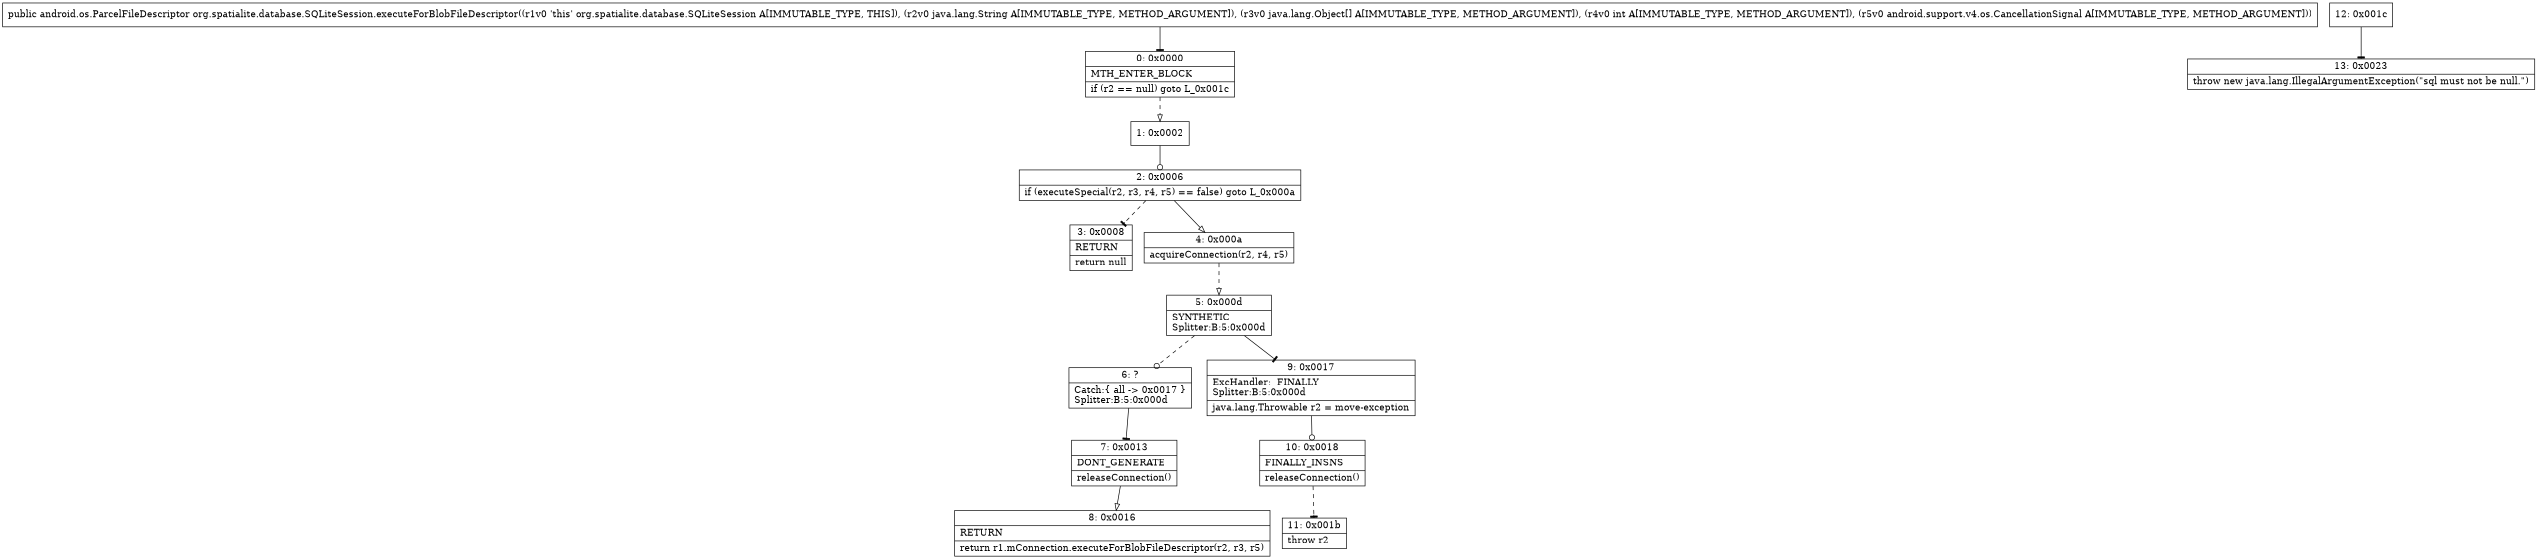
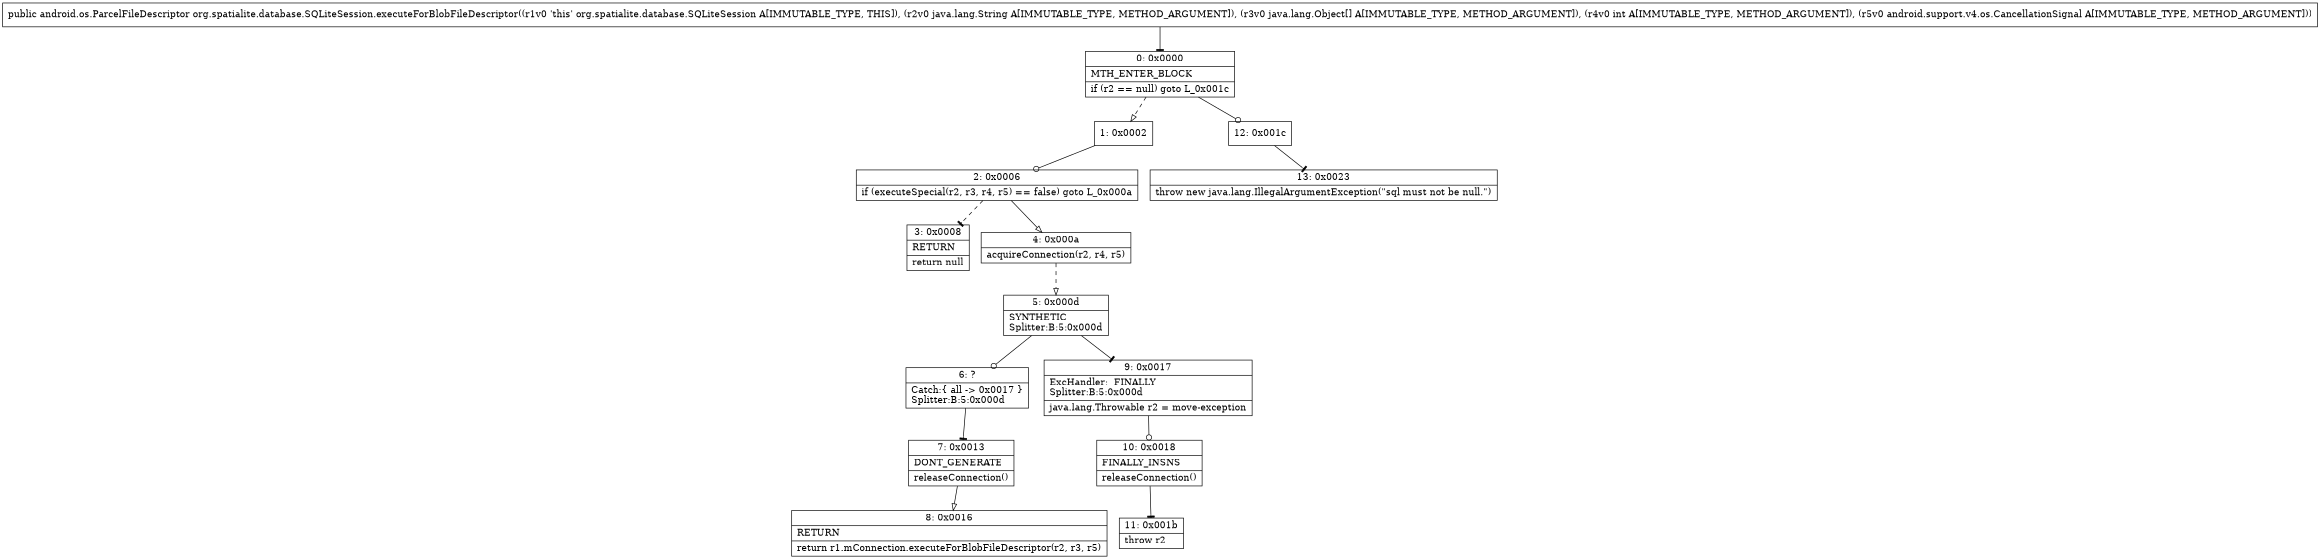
none -> (1217, 108)
(1177, 350) -> (1014, 350)
(1313, 500) -> (1150, 500)
